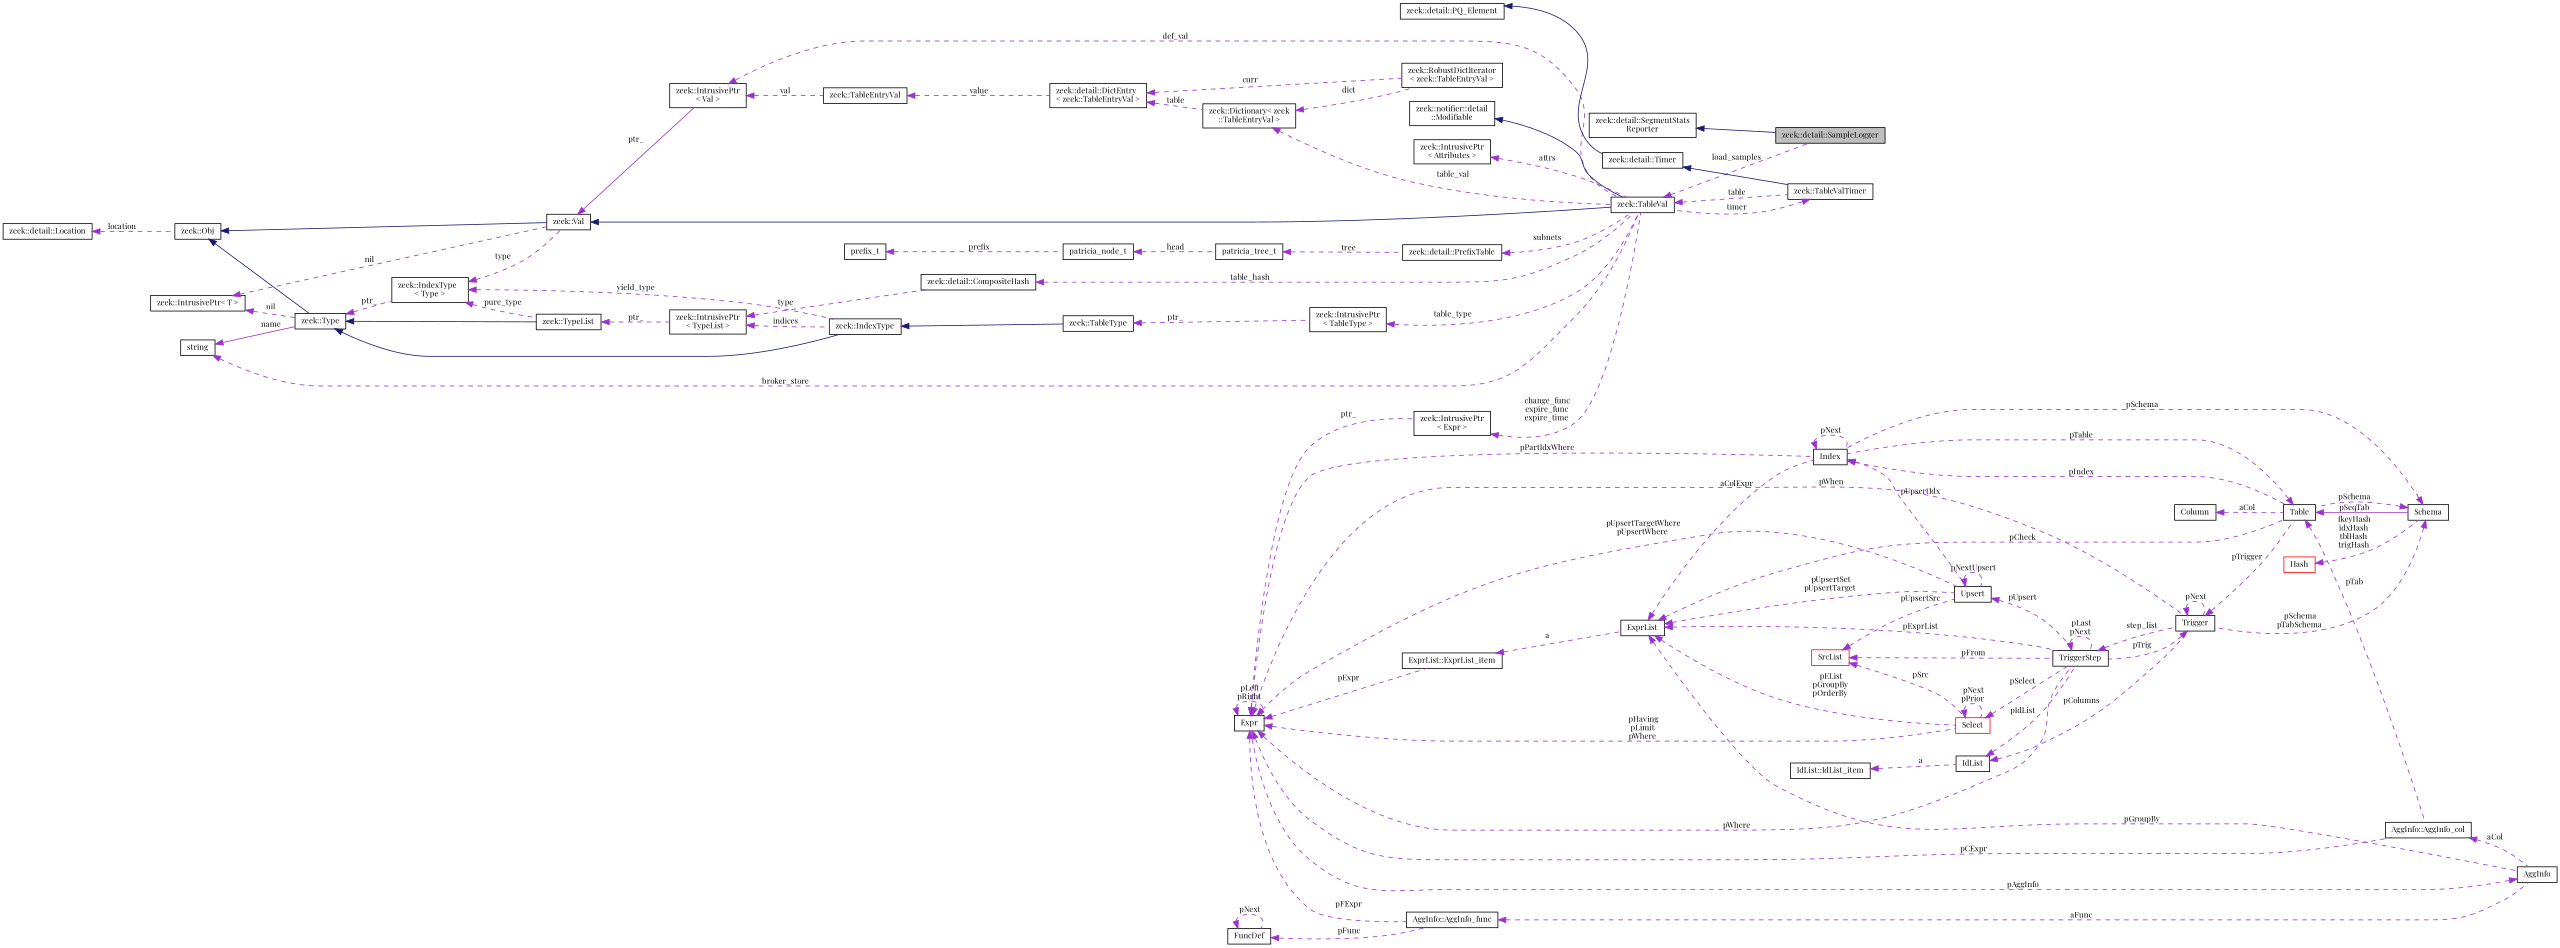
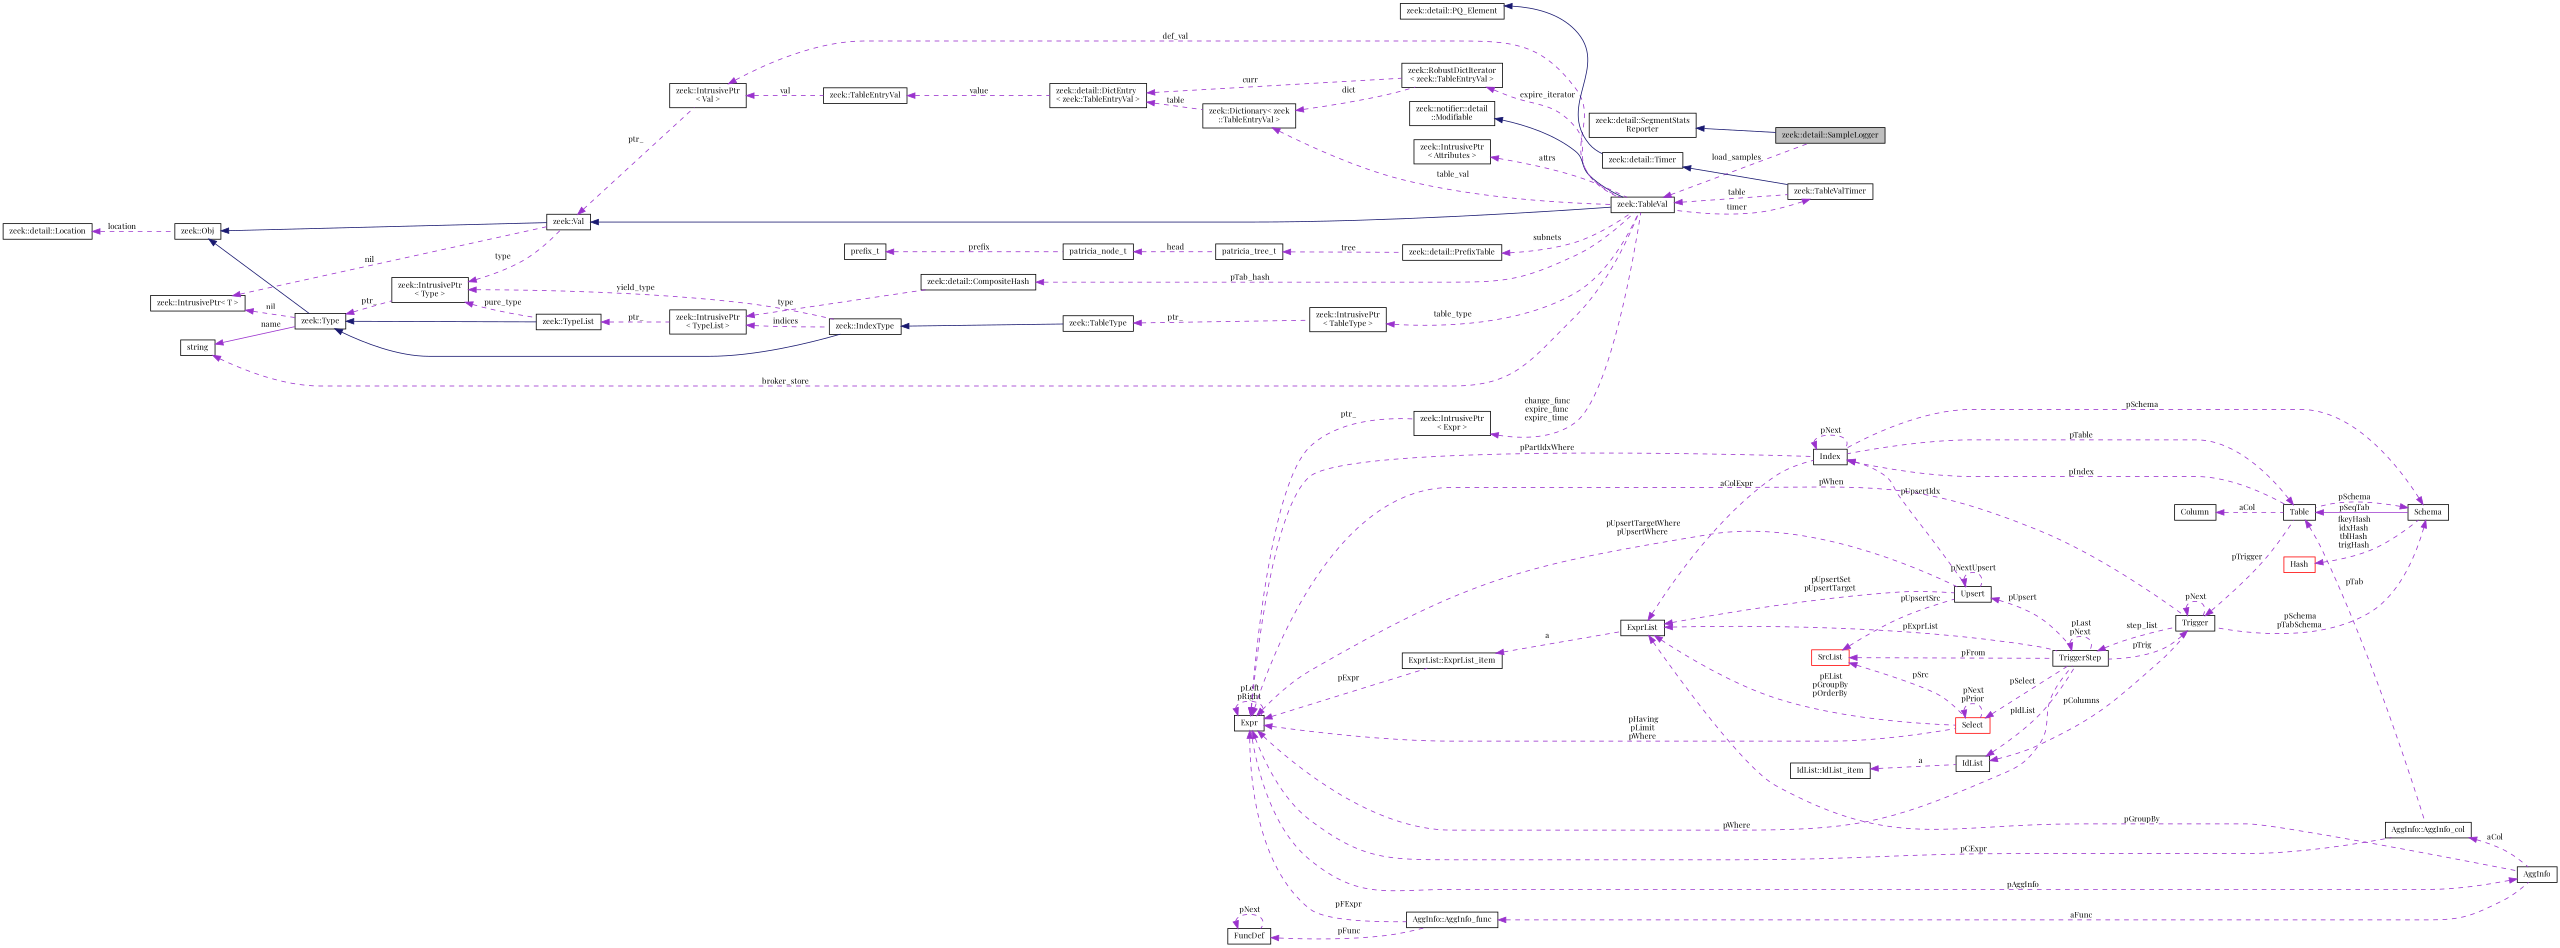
none -> (1575, 127)
(639, 158) -> (639, 158)
(1249, 278) -> (1249, 278)
(430, 290) -> (430, 290)
(1970, 542) -> none
